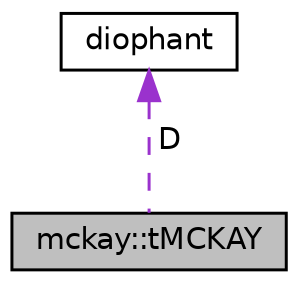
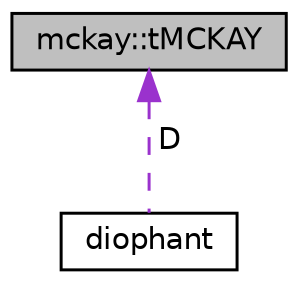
(149, 157) -> (149, 157)
